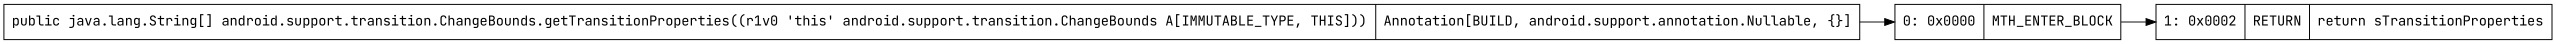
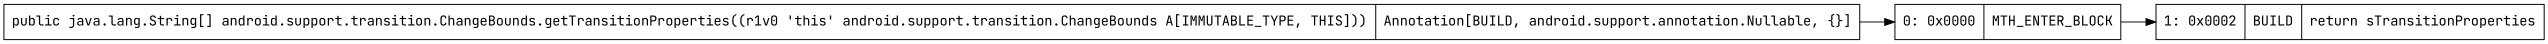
(2277, 22) -> (2273, 22)
